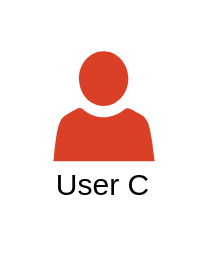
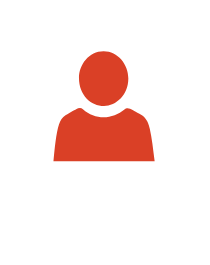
(103, 186) -> none
